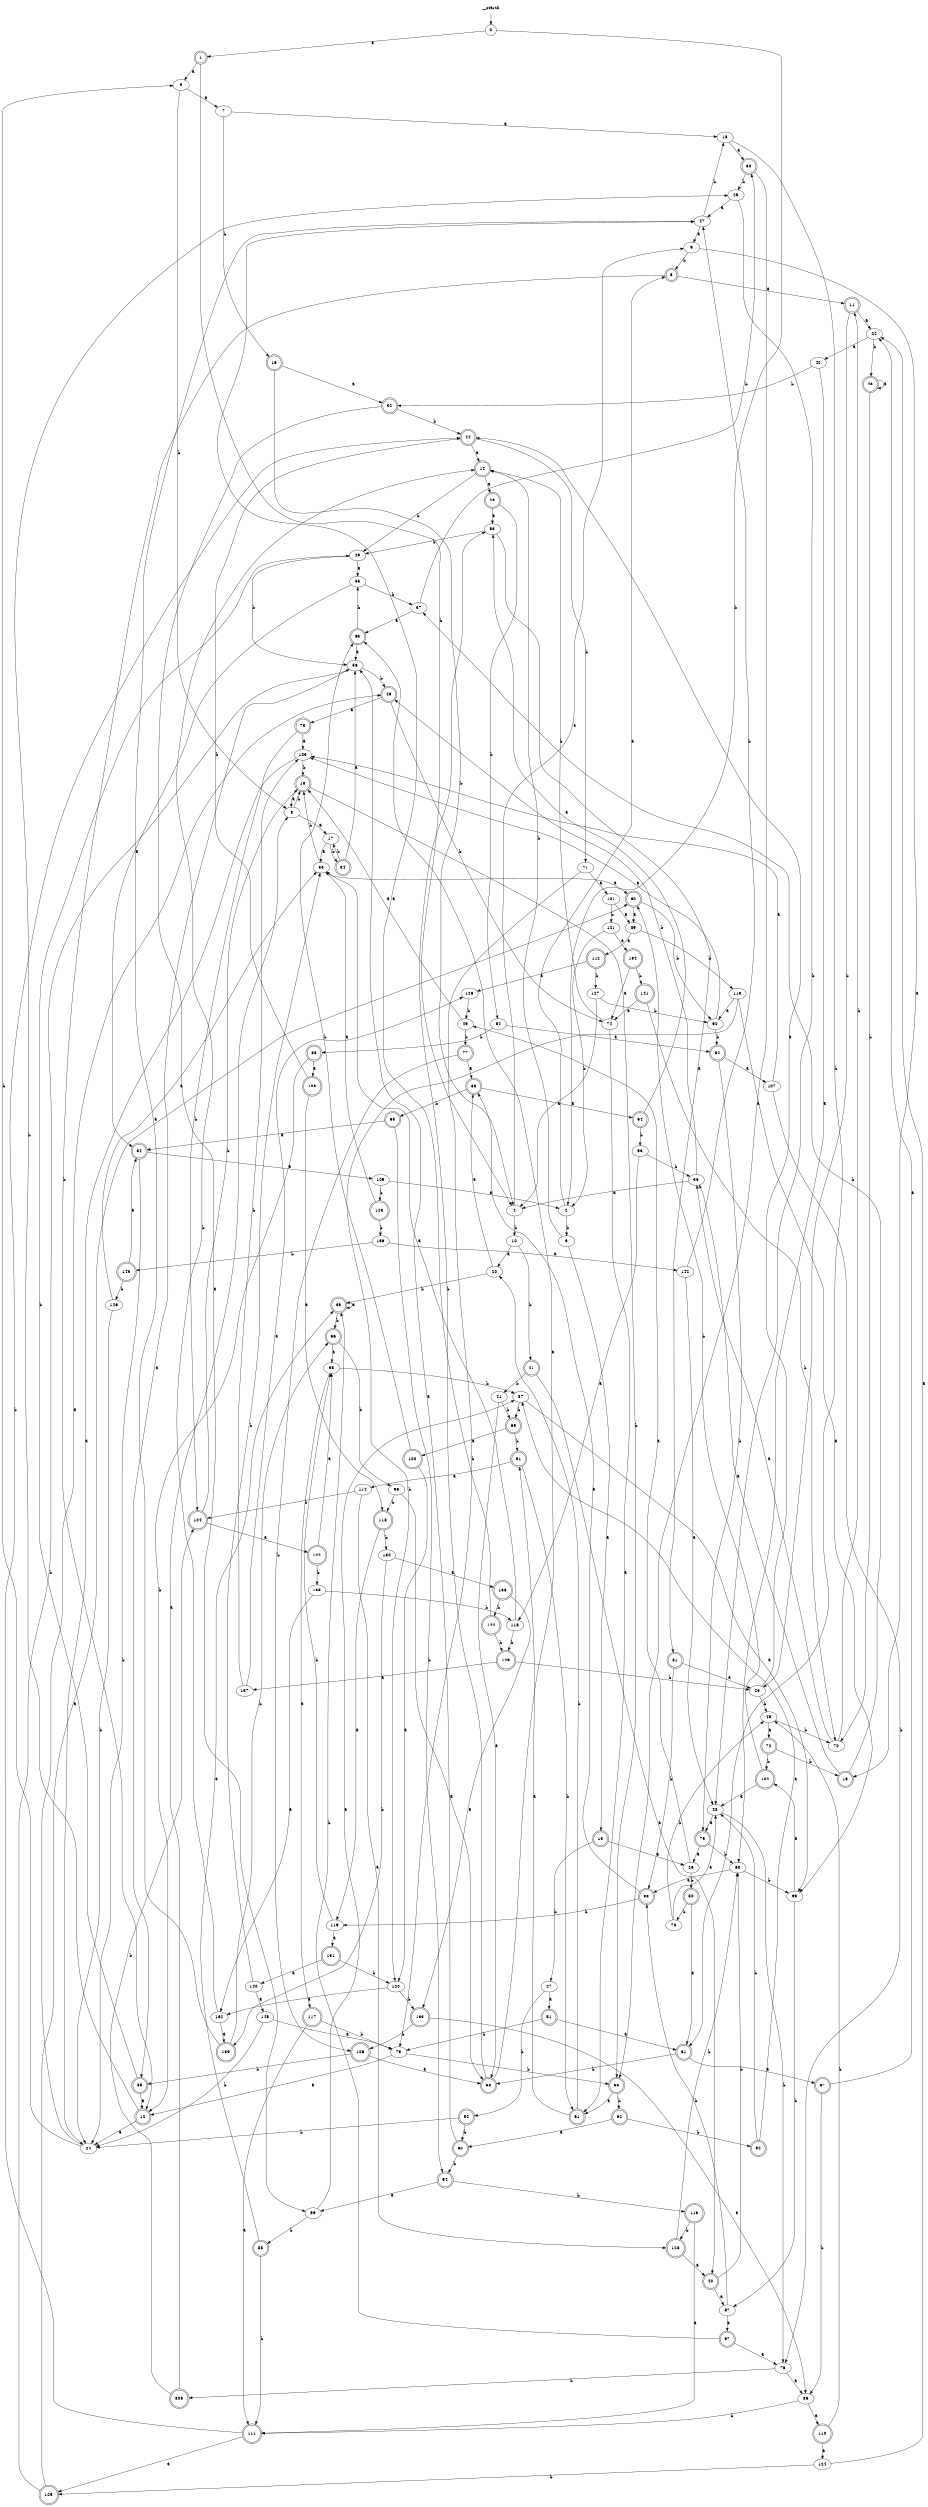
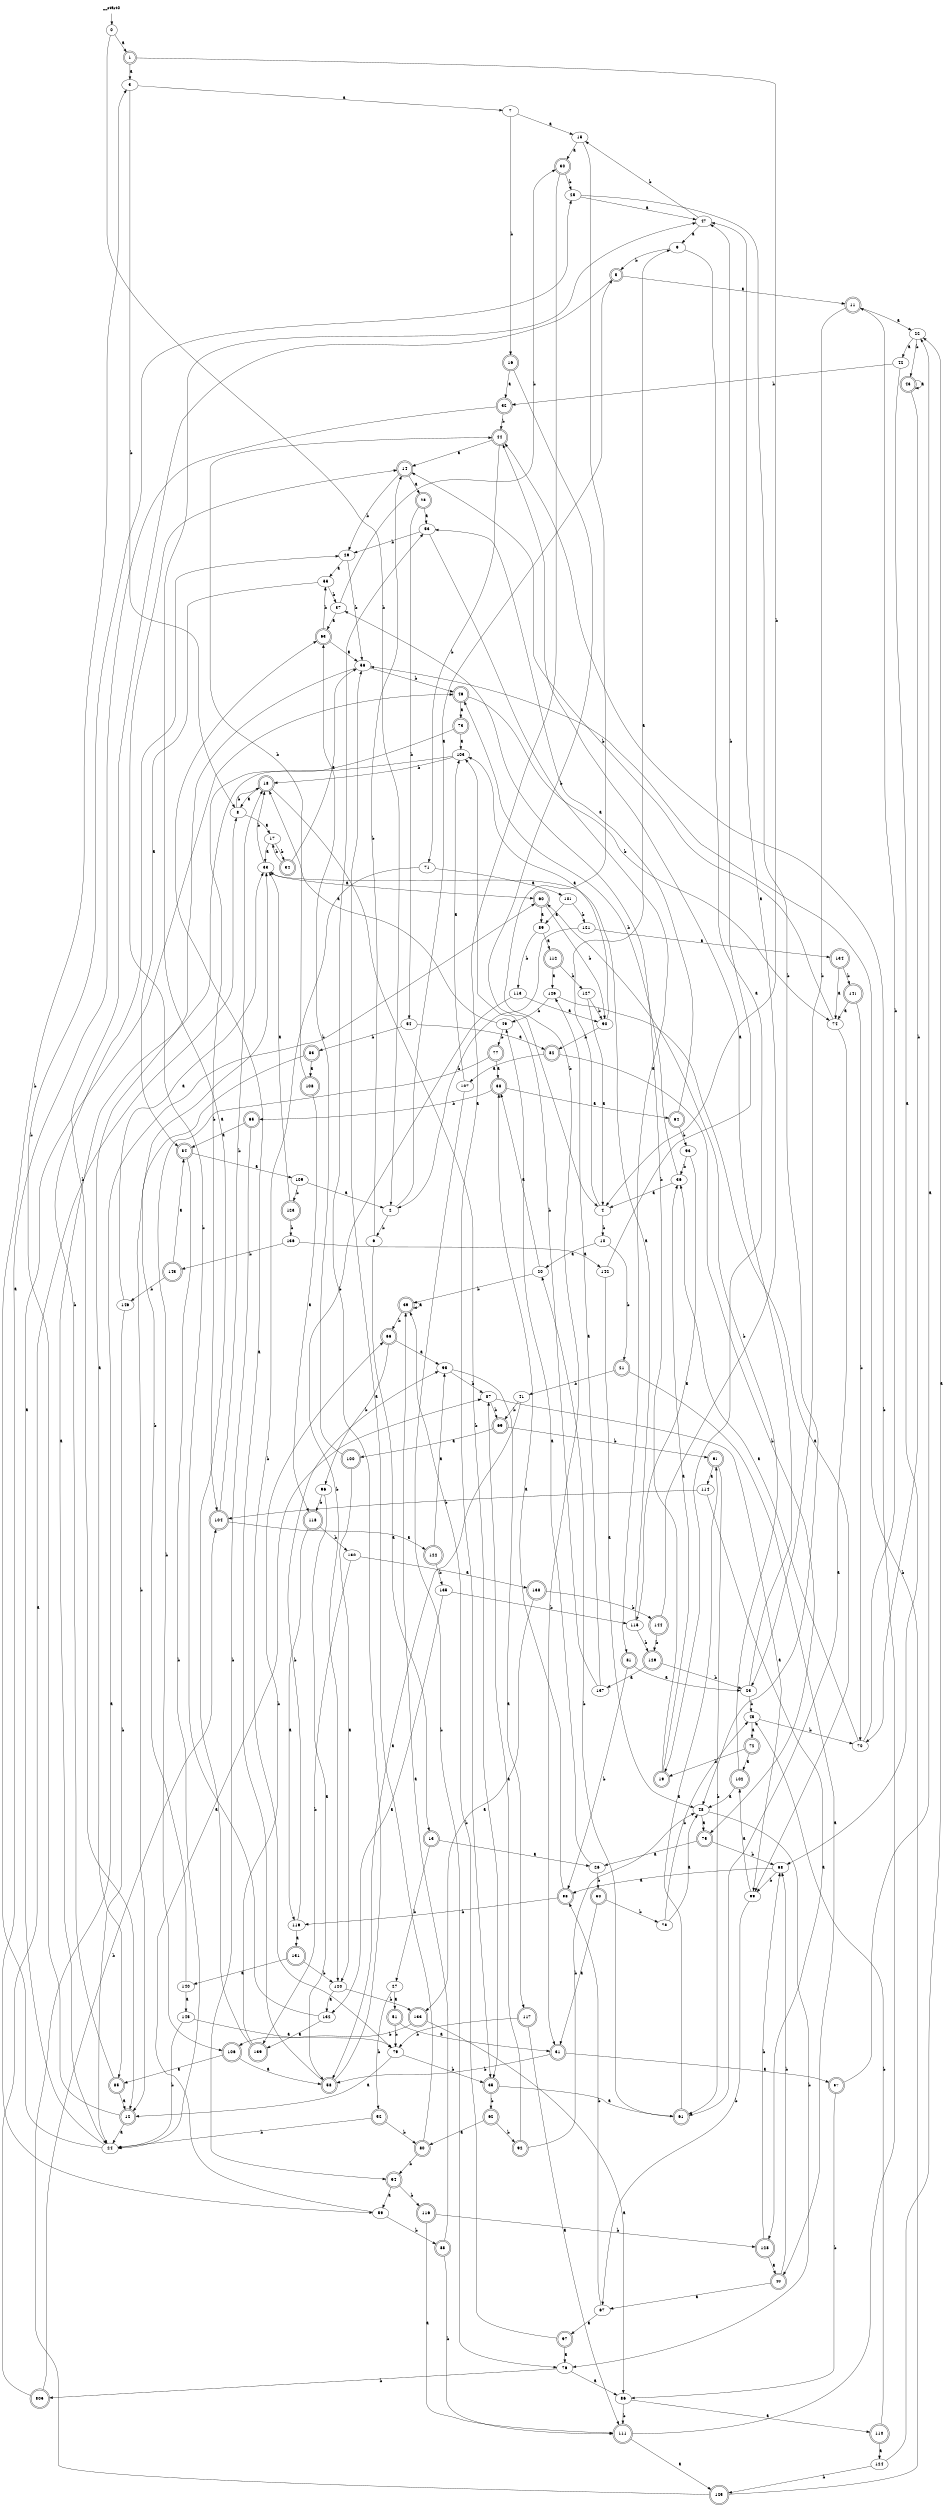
(835, 1450) -> (798, 1406)
(769, 1762) -> (748, 1762)
(258, 2070) -> (179, 2070)
